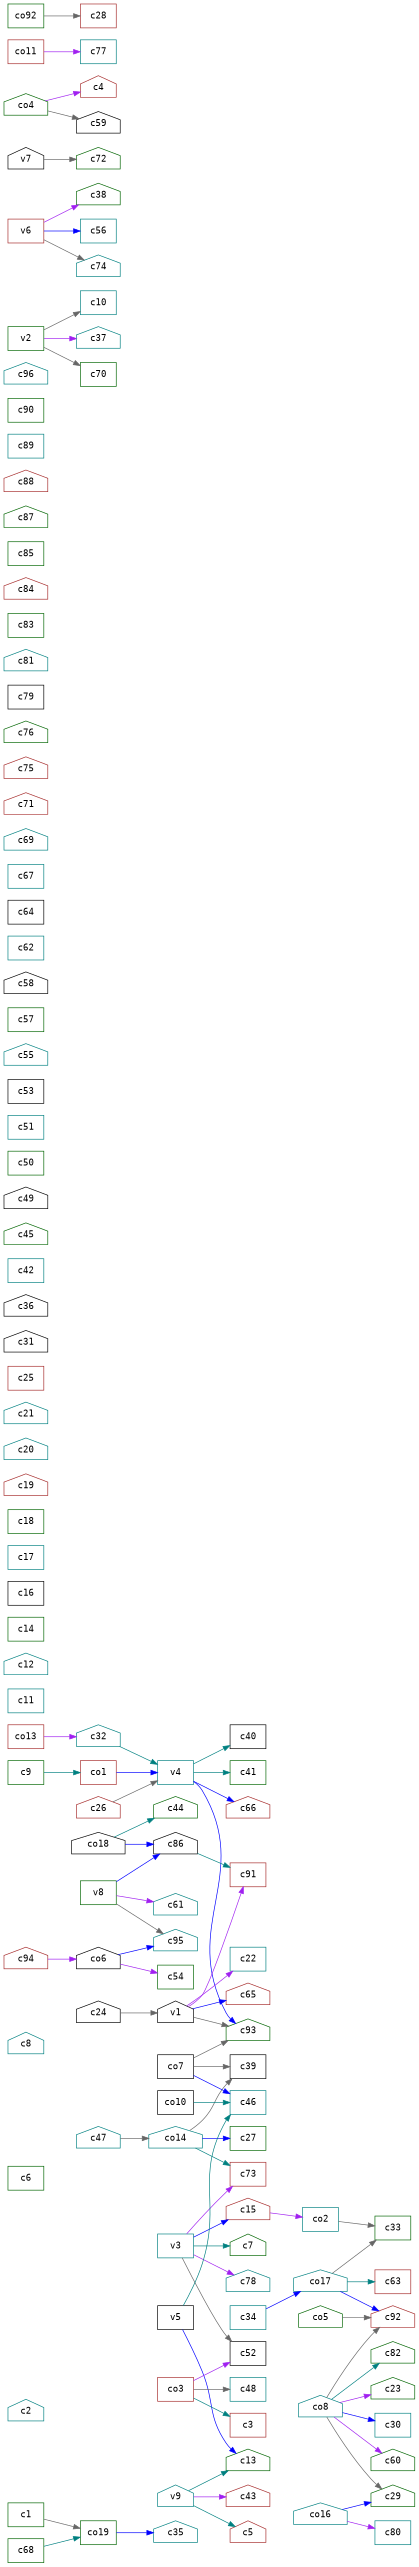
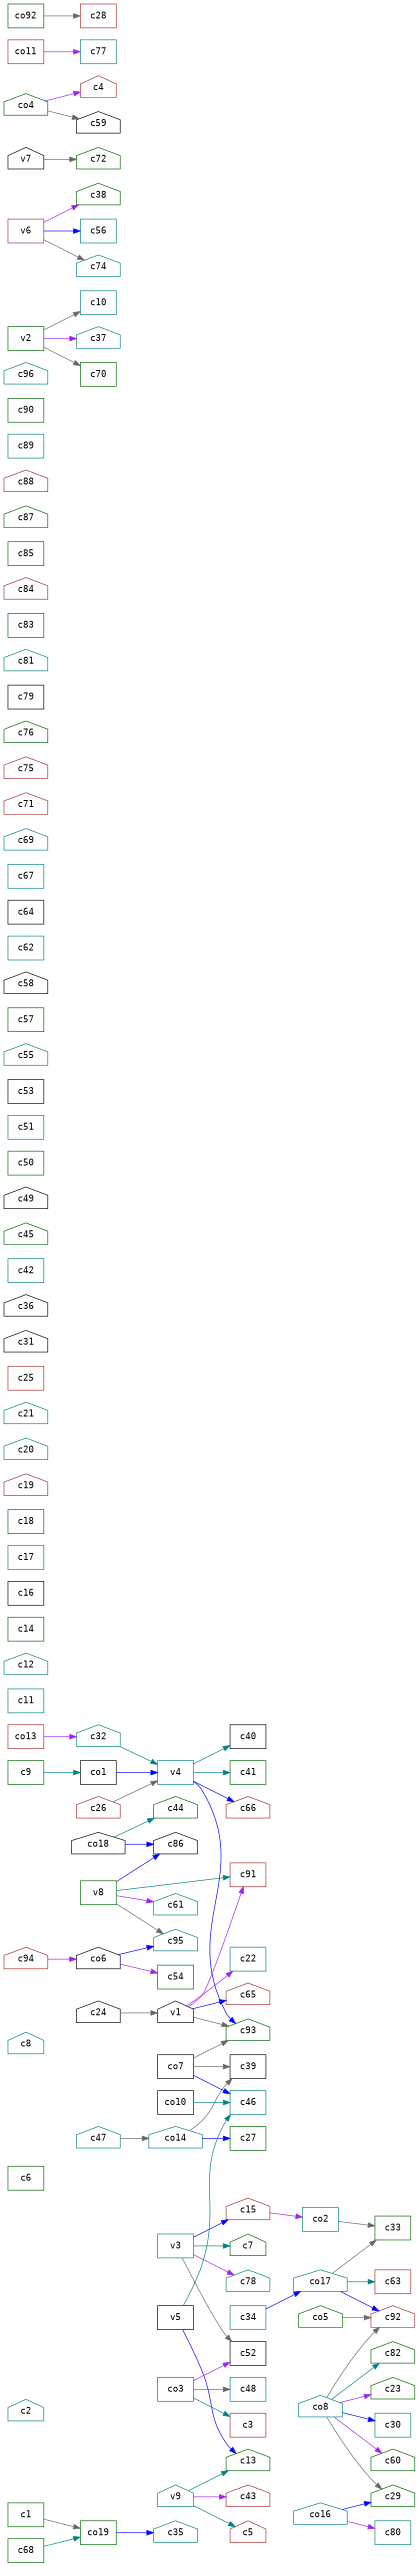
(98, 1773) -> (98, 1773)
(211, 1859) -> (170, 1884)
(248, 2174) -> none
